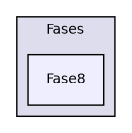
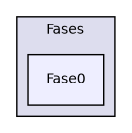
(66, 80) -> (66, 80)
